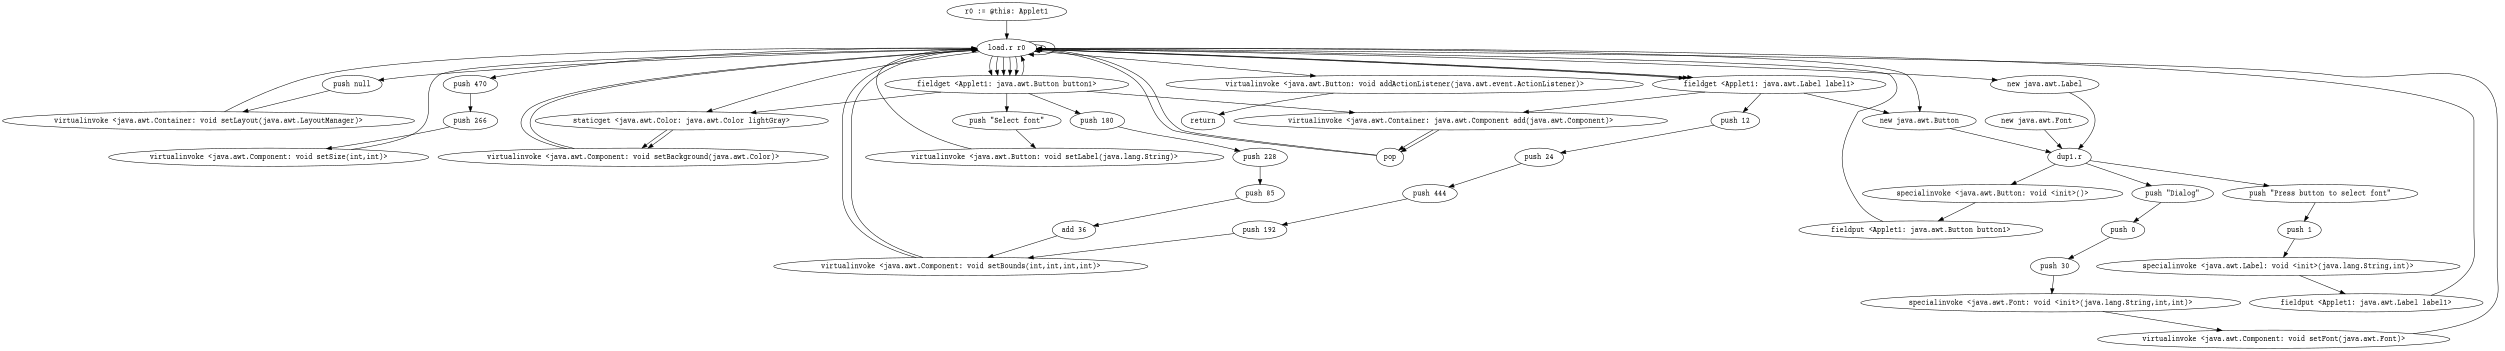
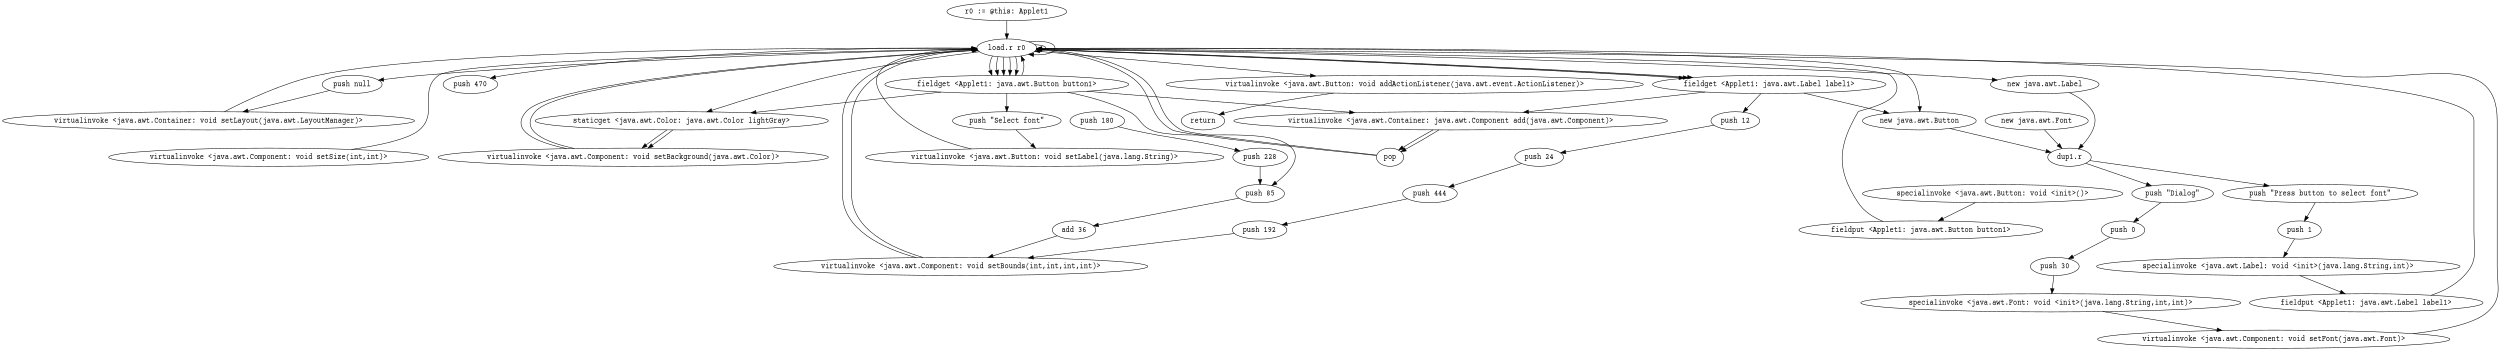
(1052, 103) -> (1176, 134)
(470, 121) -> none
(2036, 173) -> none
